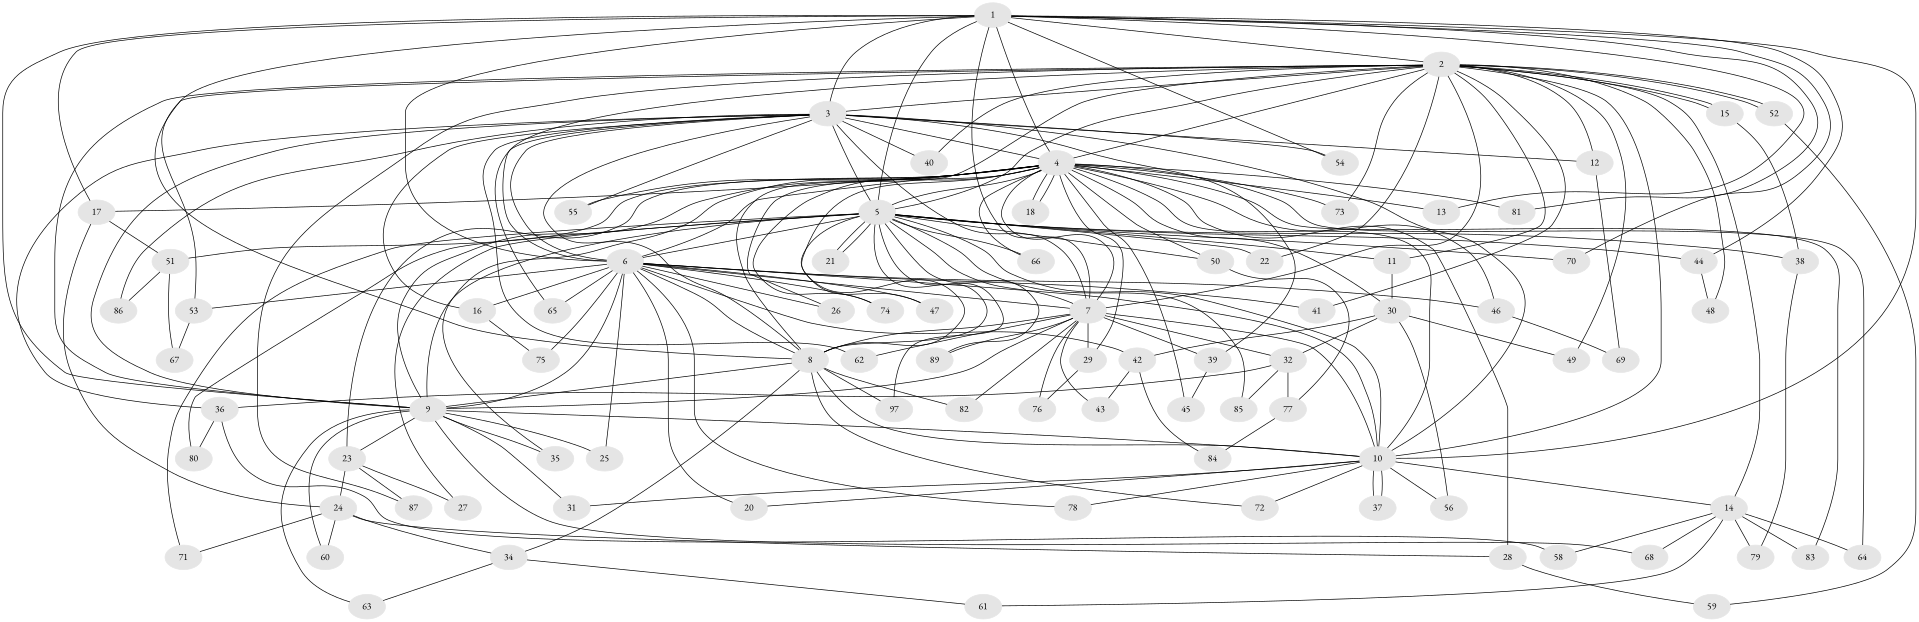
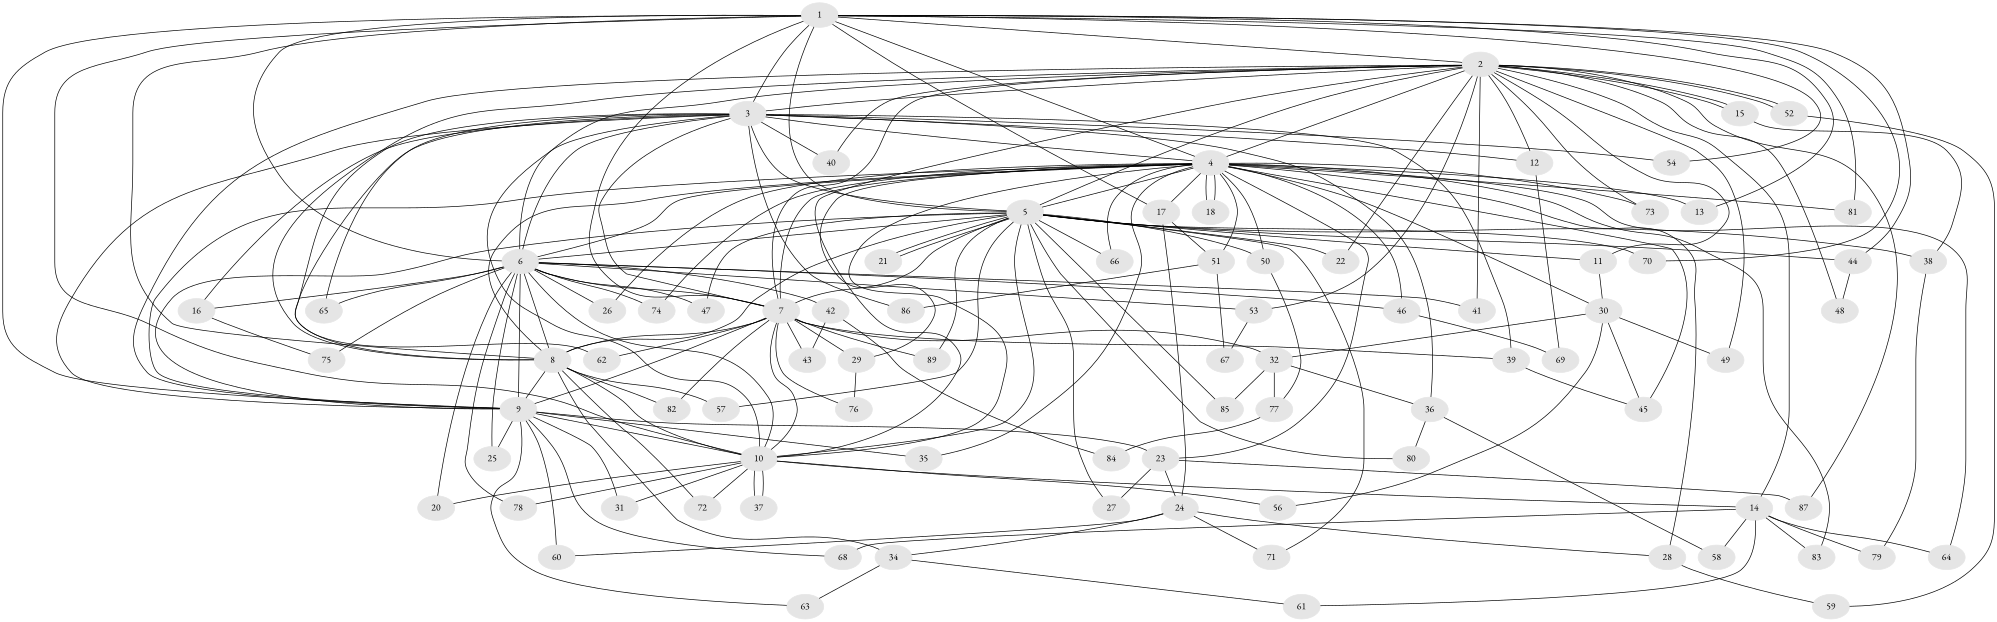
(573, 212) -> none
(1281, 333) -> (1623, 360)
(894, 409) -> (721, 409)
